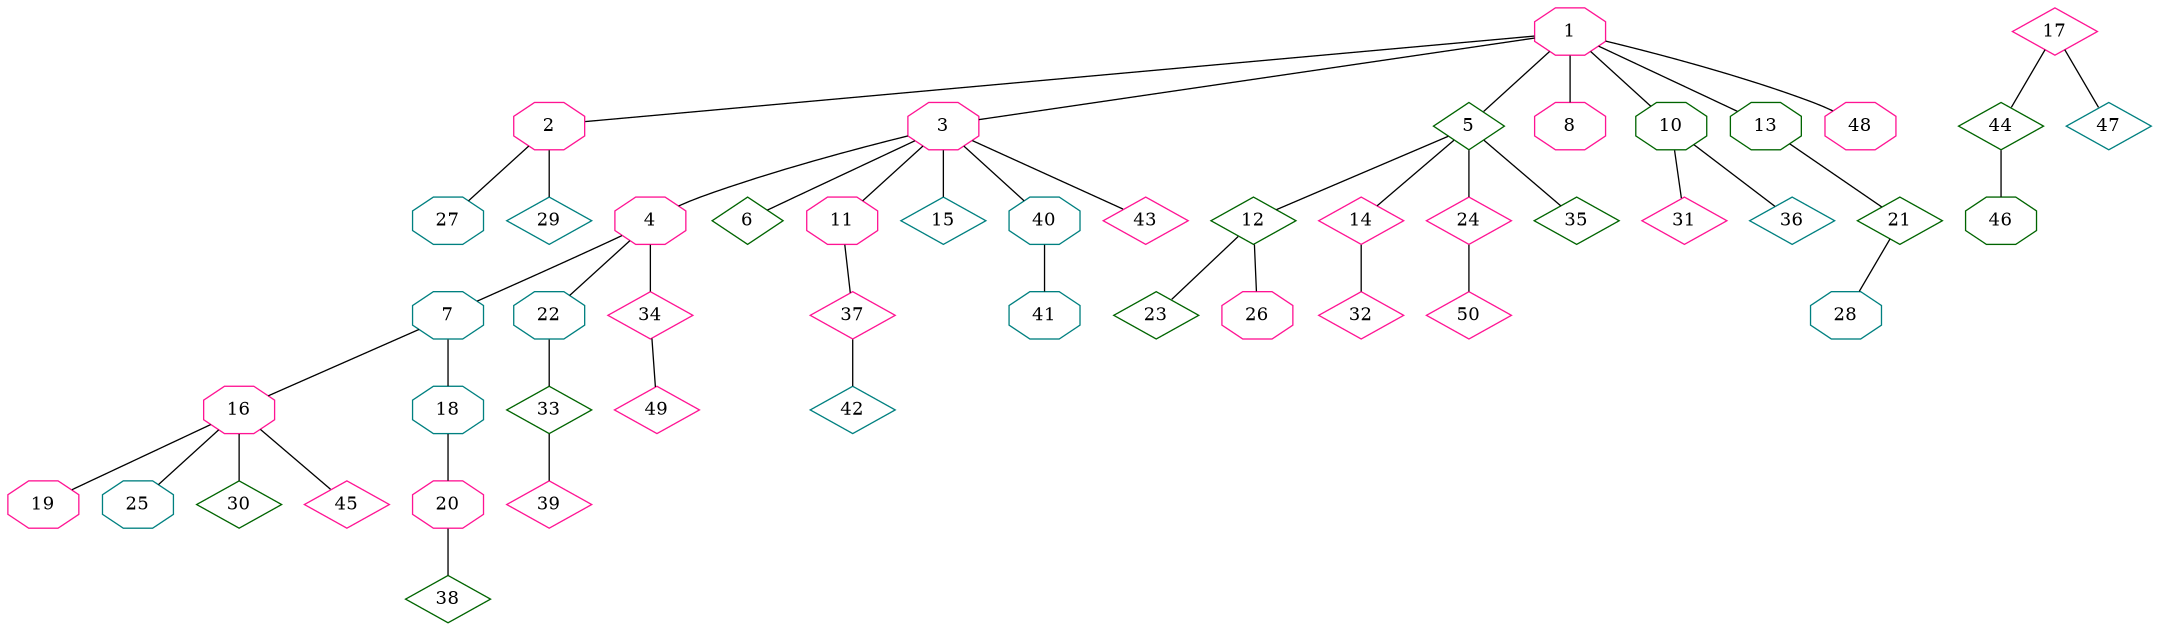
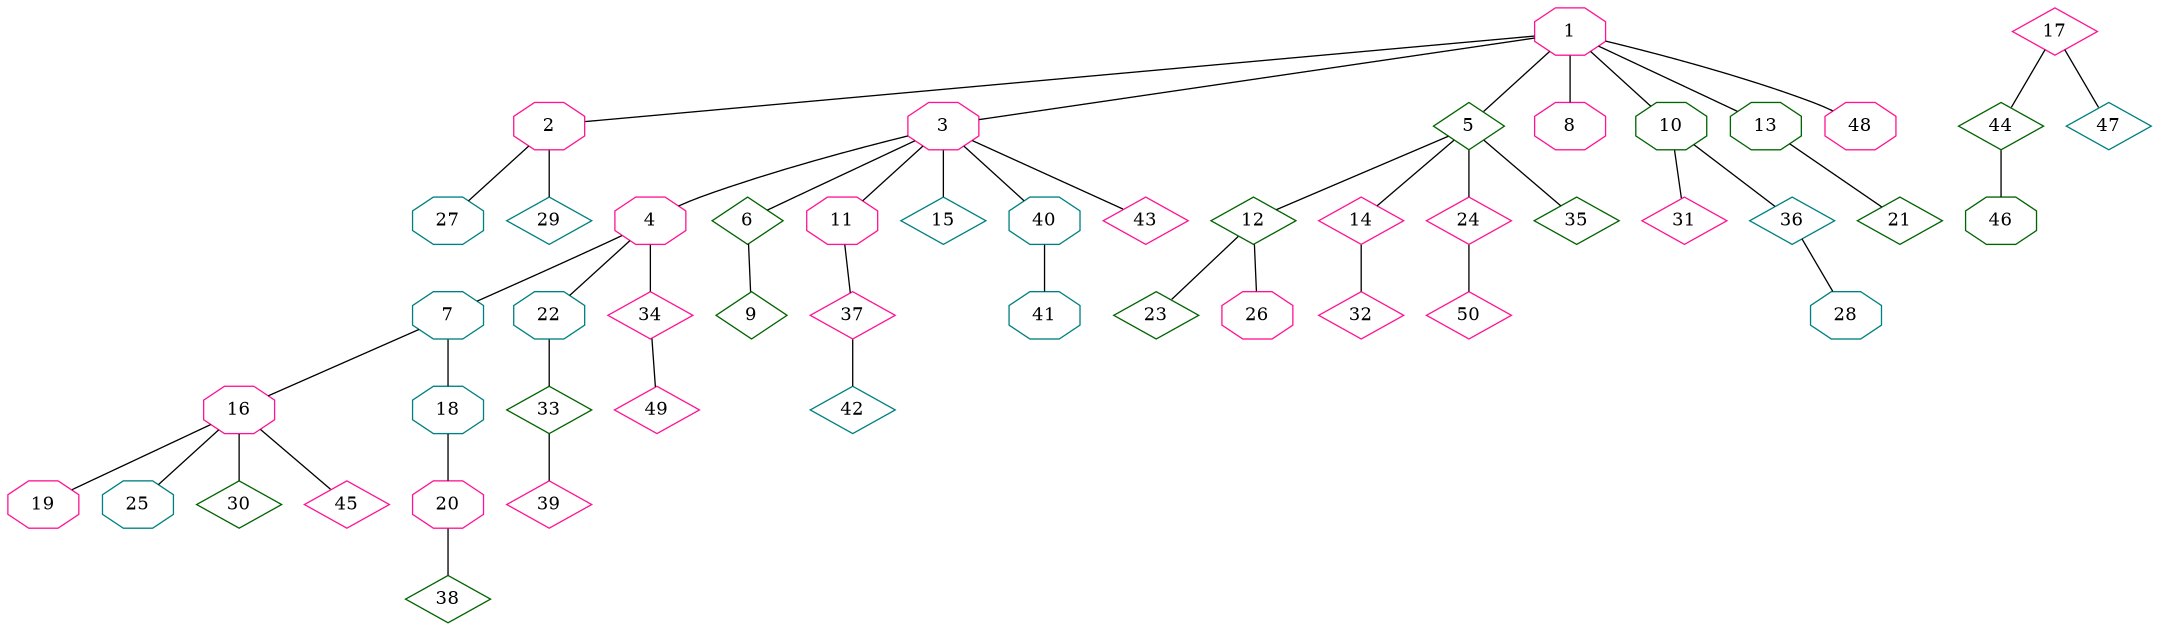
(1875, 265) -> (1817, 265)
none -> (752, 315)
